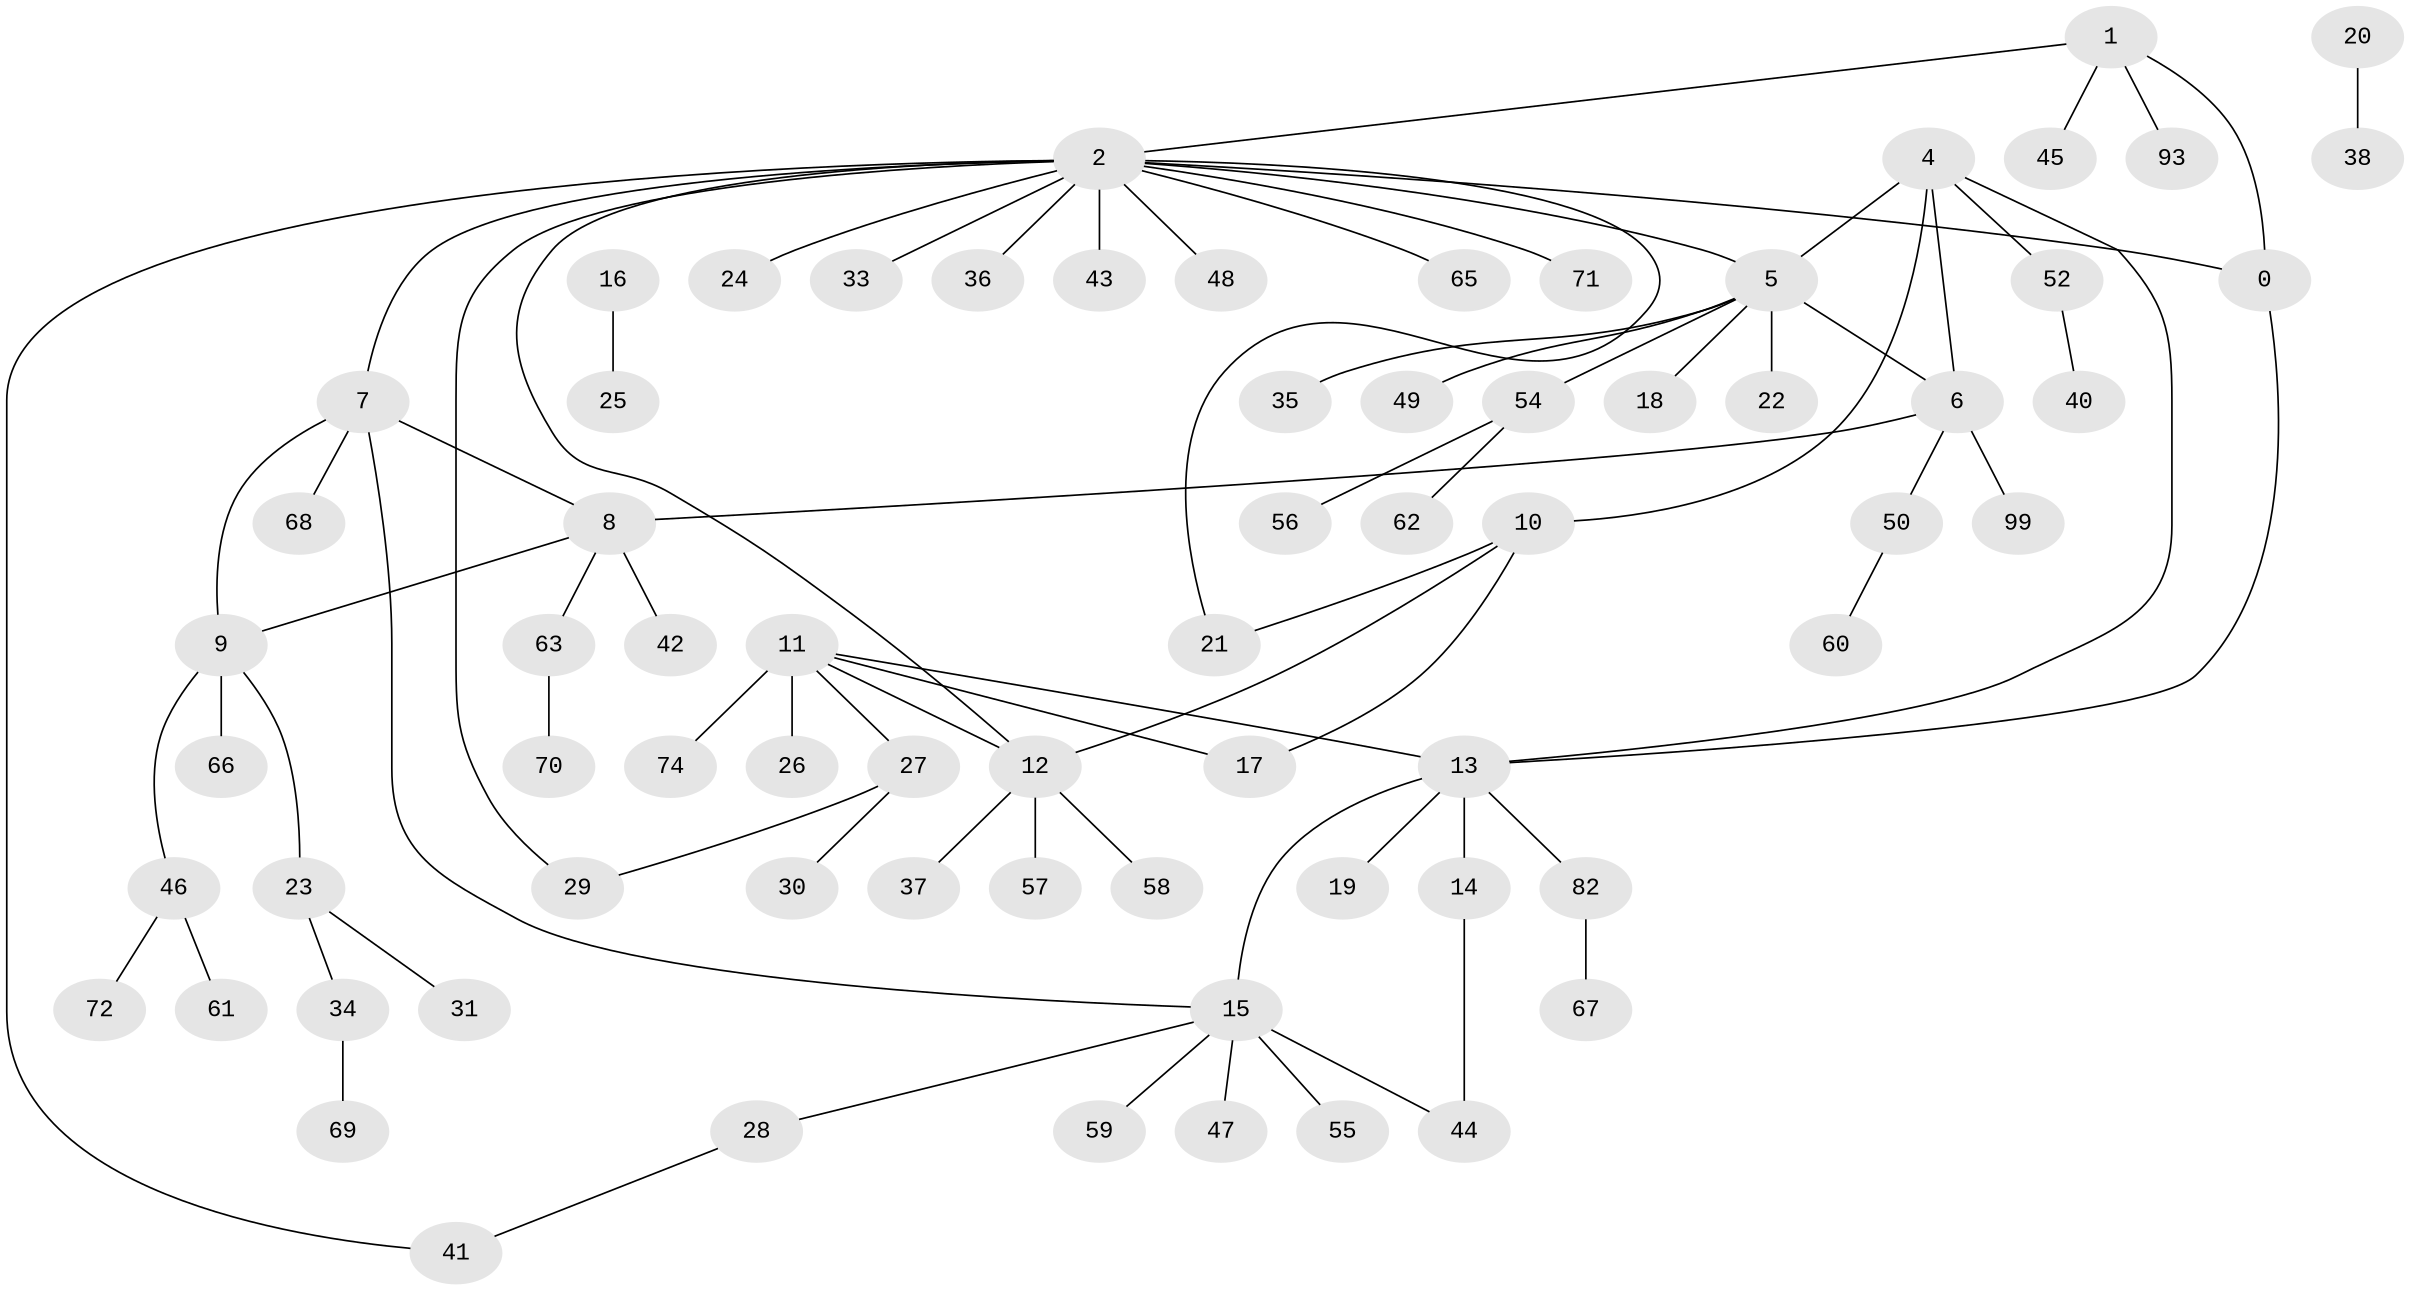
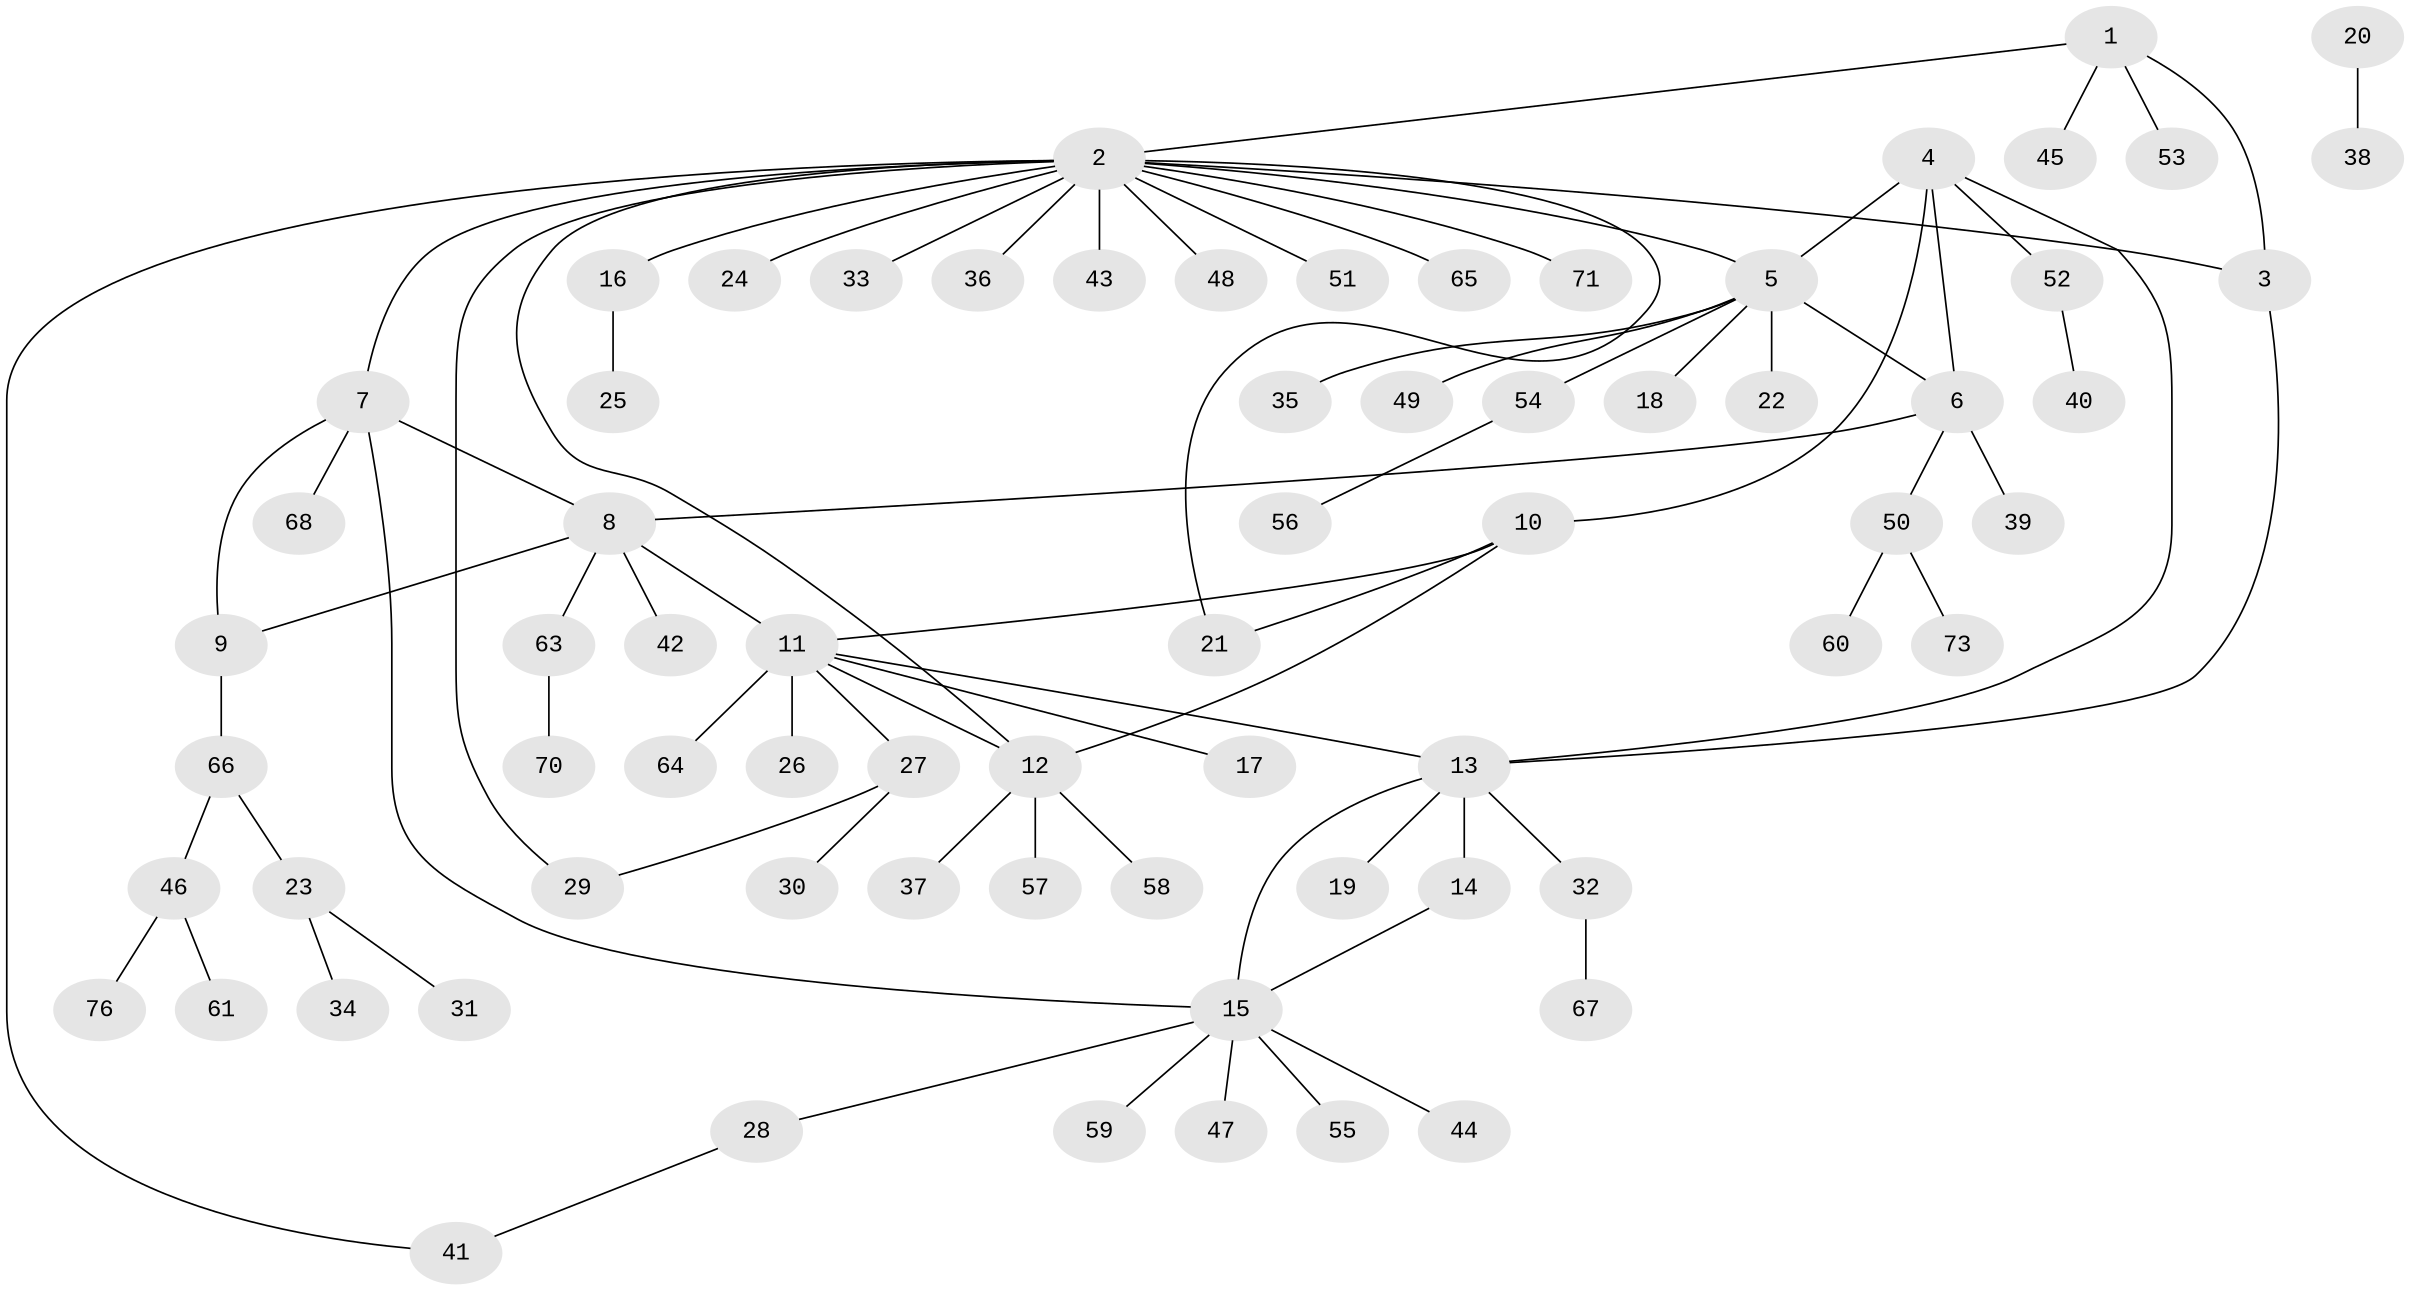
(2172, 159) -> (2172, 159)
none -> (849, 203)
none -> (1343, 280)
(2265, 280) -> (2265, 280)
(1407, 524) -> none
(2018, 524) -> (2018, 524)
none -> (701, 584)
none -> (1957, 645)
(1421, 674) -> (1168, 604)
(289, 759) -> (260, 828)
(156, 760) -> (198, 828)
(670, 767) -> (670, 767)
(1586, 888) -> (1586, 888)
(100, 1010) -> (100, 1010)
(1464, 1010) -> (1350, 949)
(343, 1132) -> none
